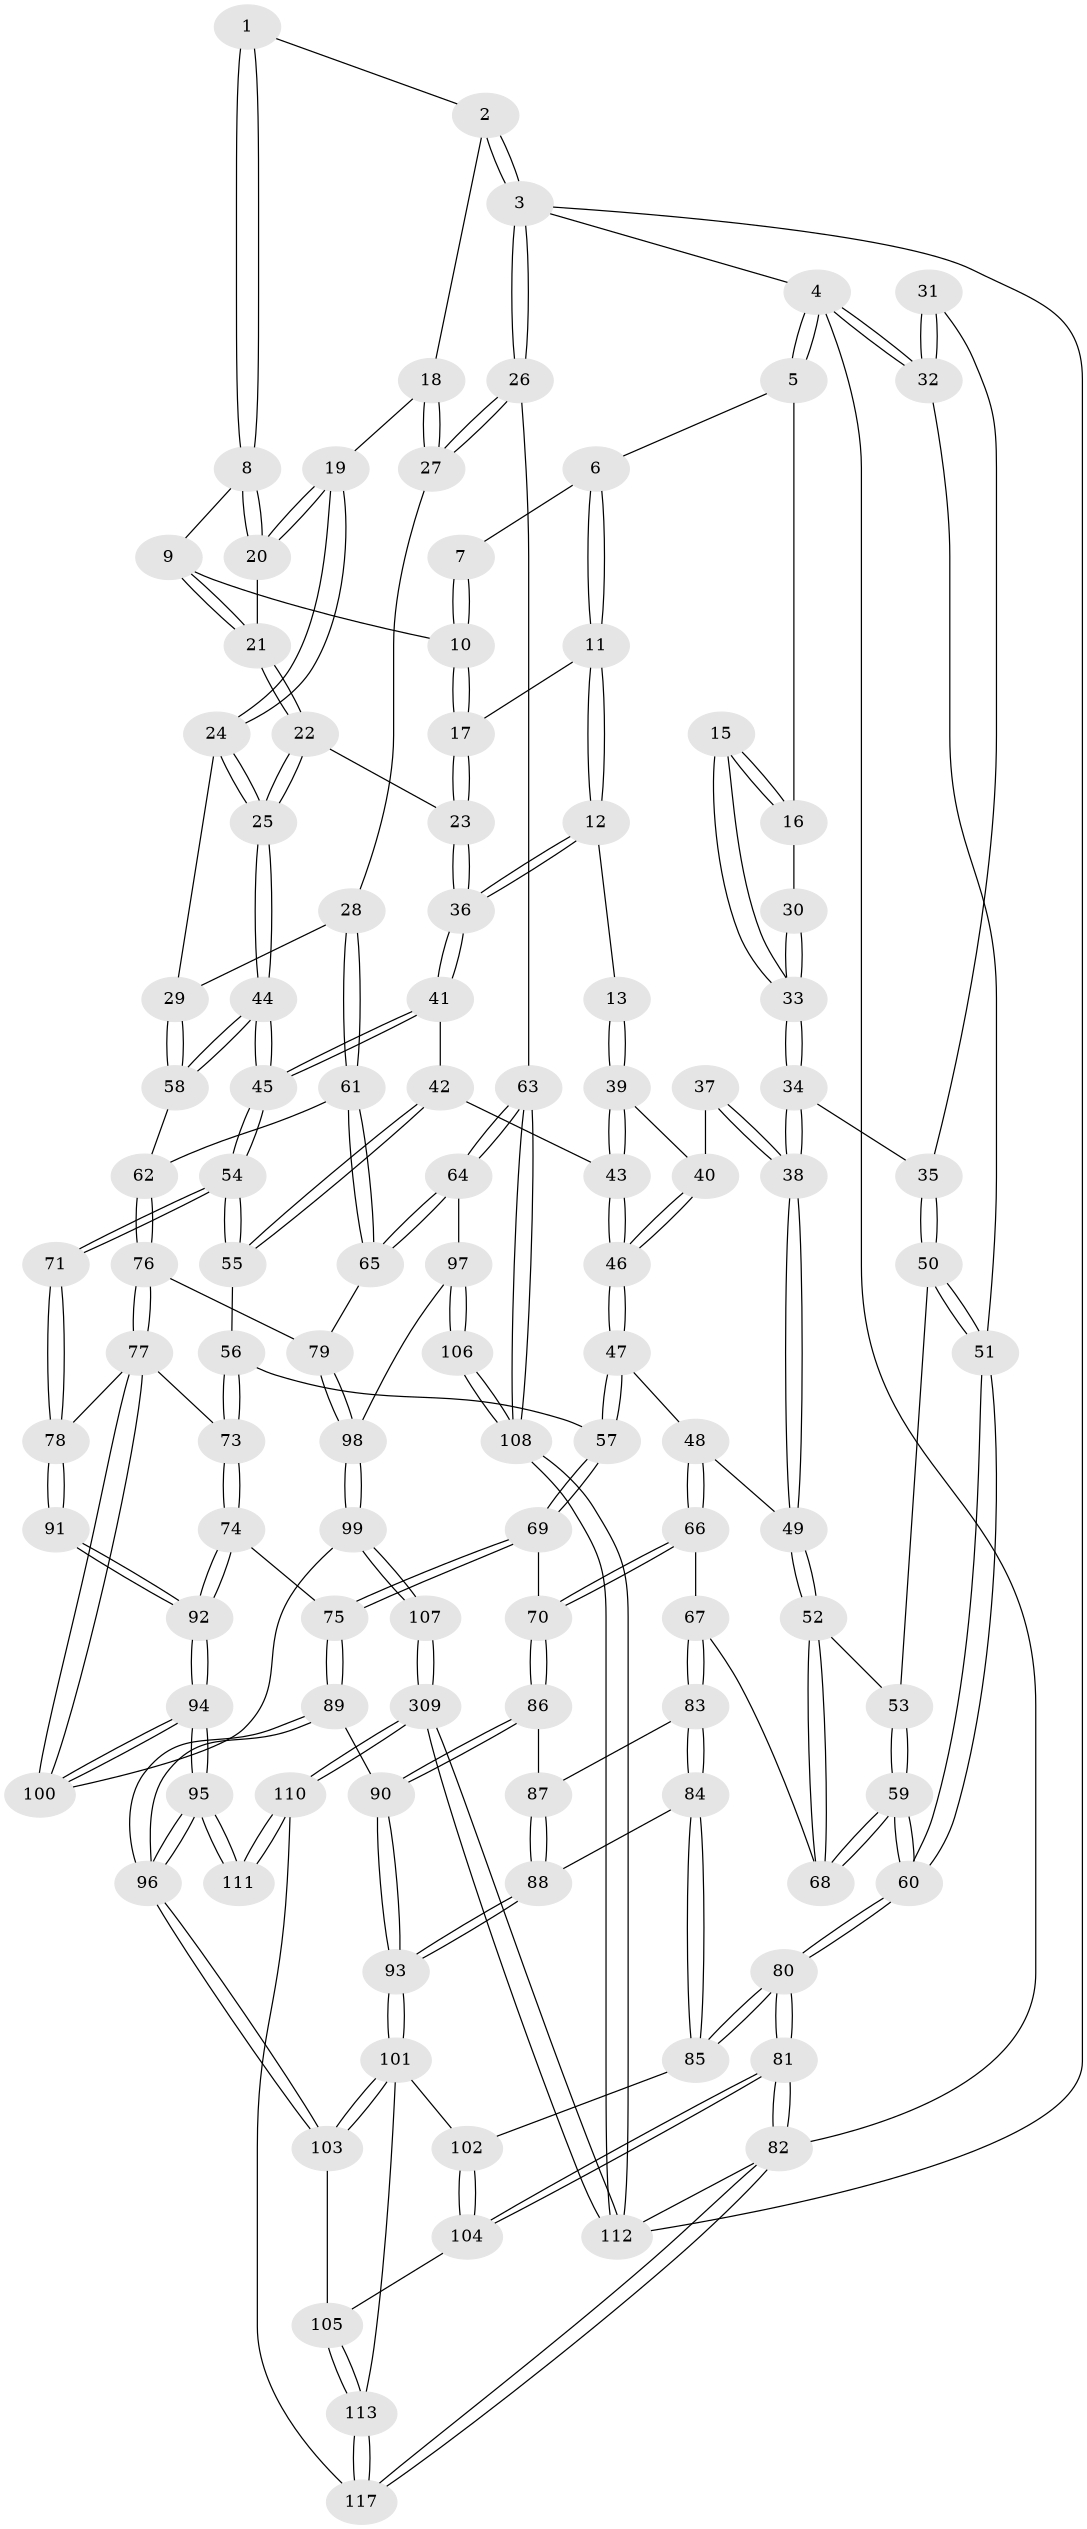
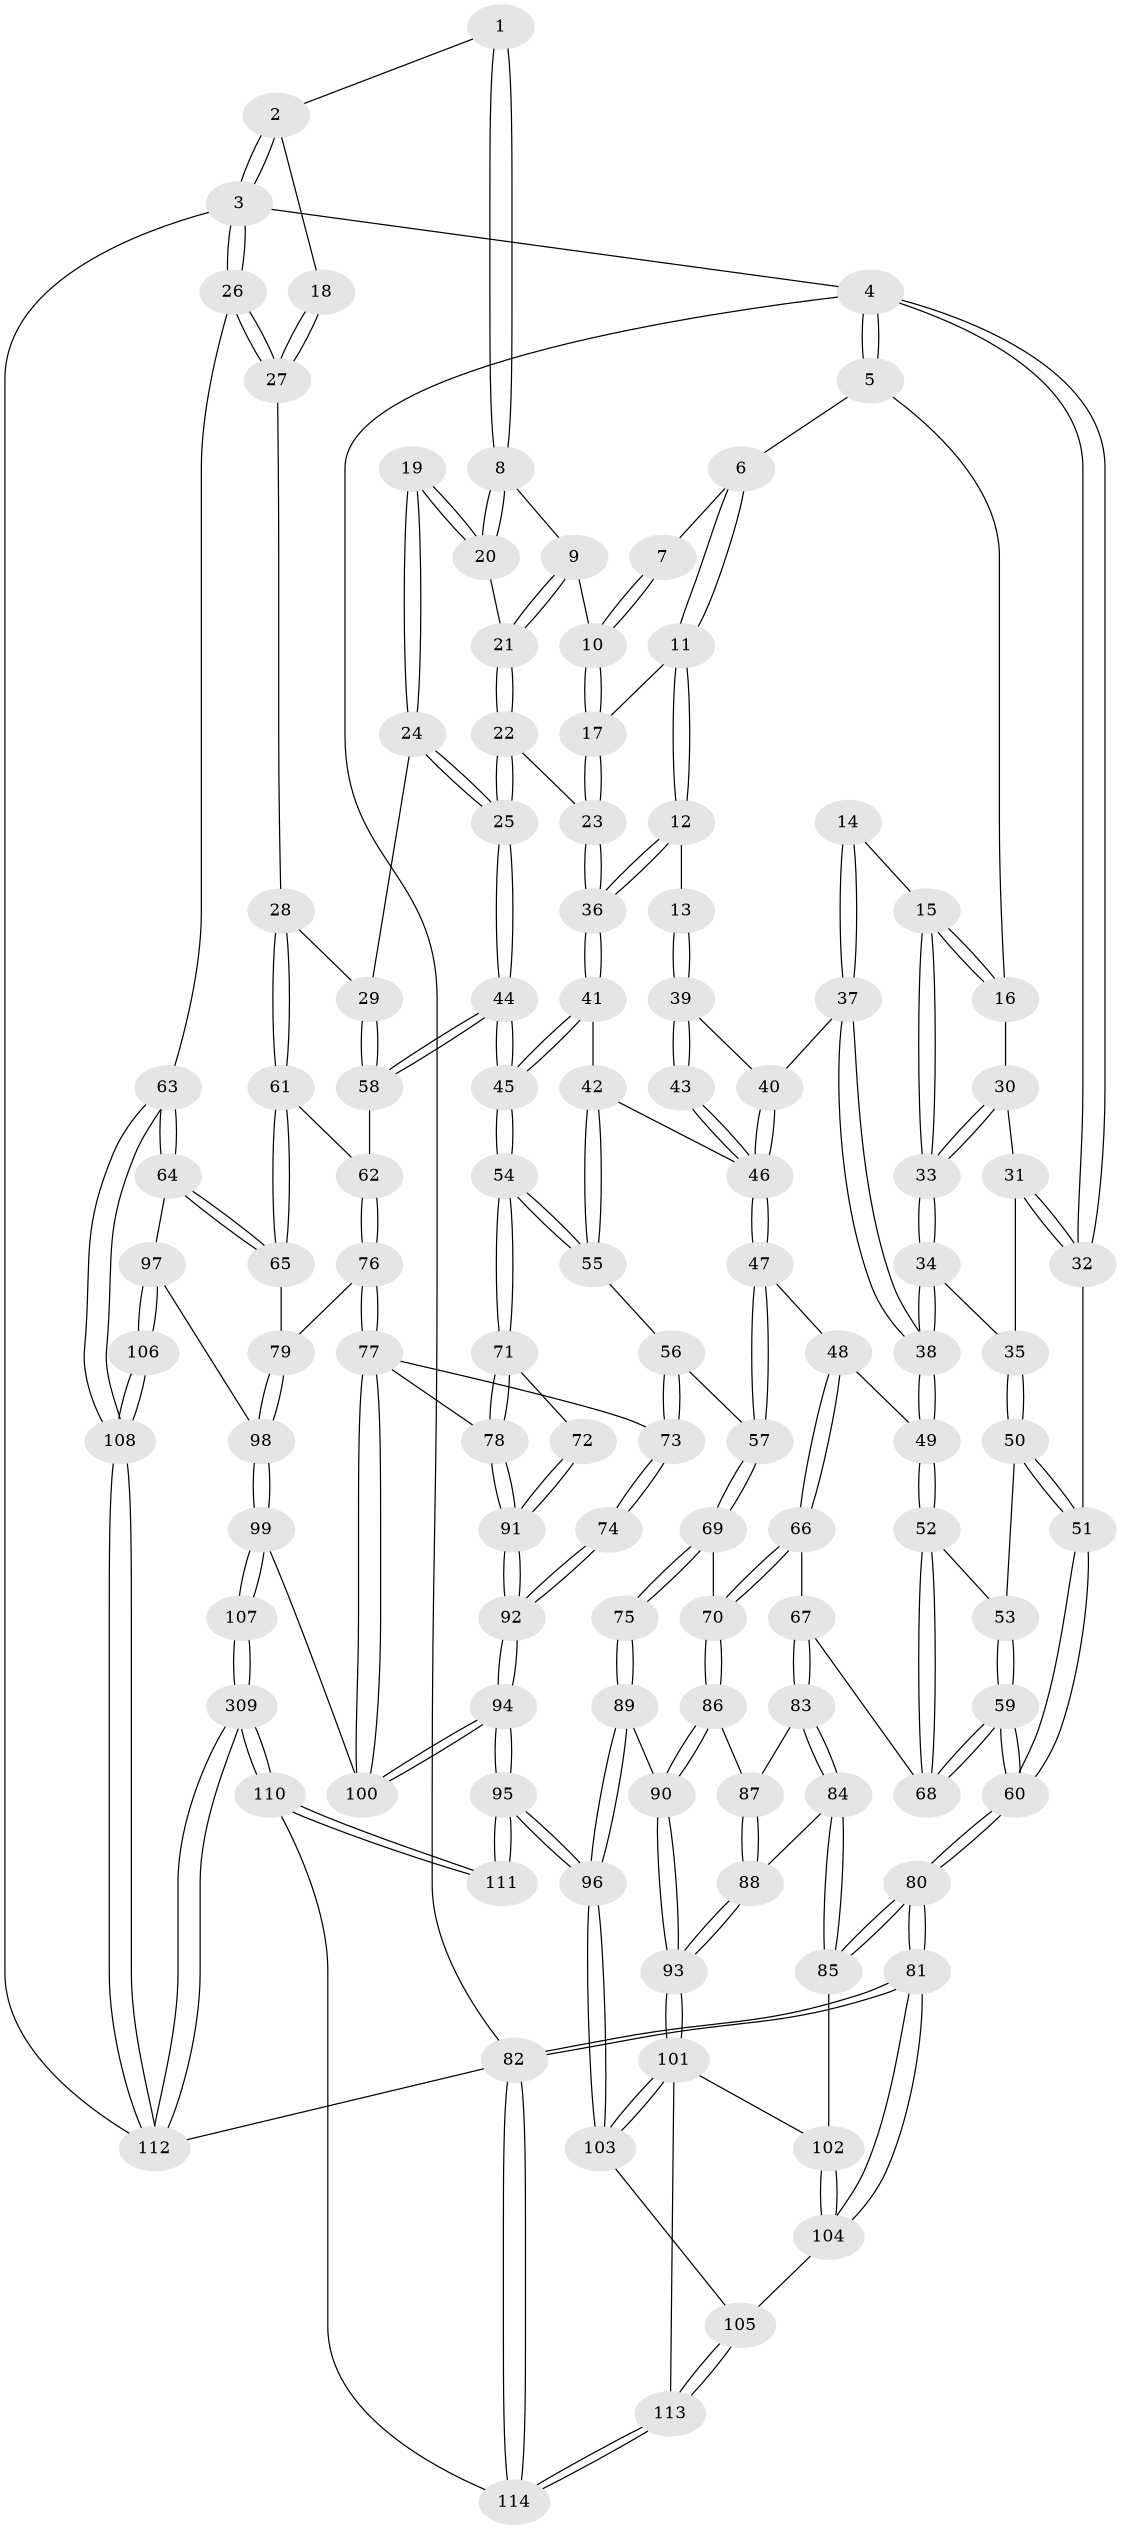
(384, 425) -> none
none -> (848, 823)
none -> (1010, 1132)
(541, 1138) -> (676, 1132)
none -> (583, 1441)
(283, 1574) -> none
(362, 2502) -> (514, 2502)
